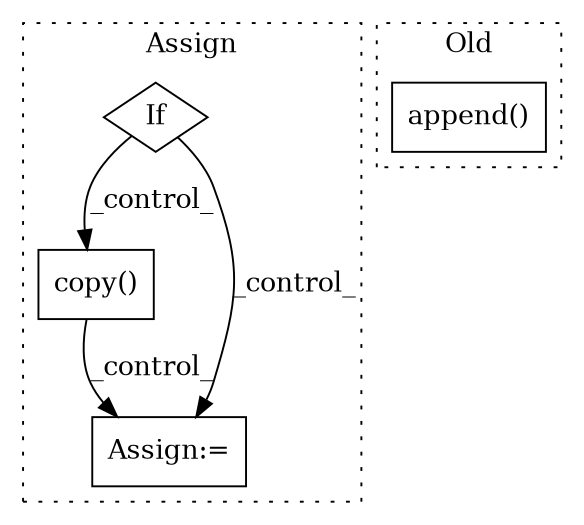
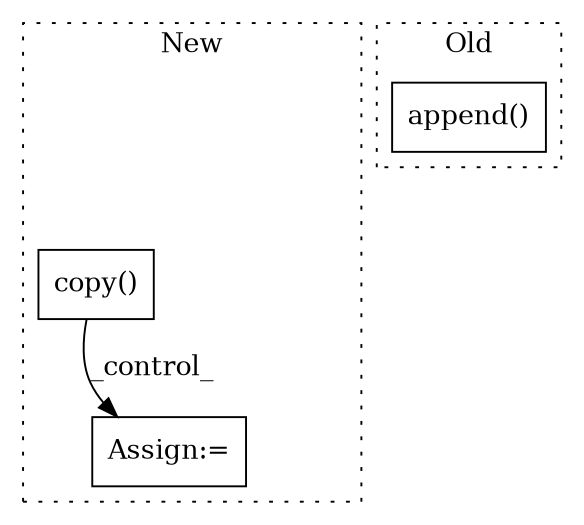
(192, 45) -> (192, 45)
(156, 117) -> none
